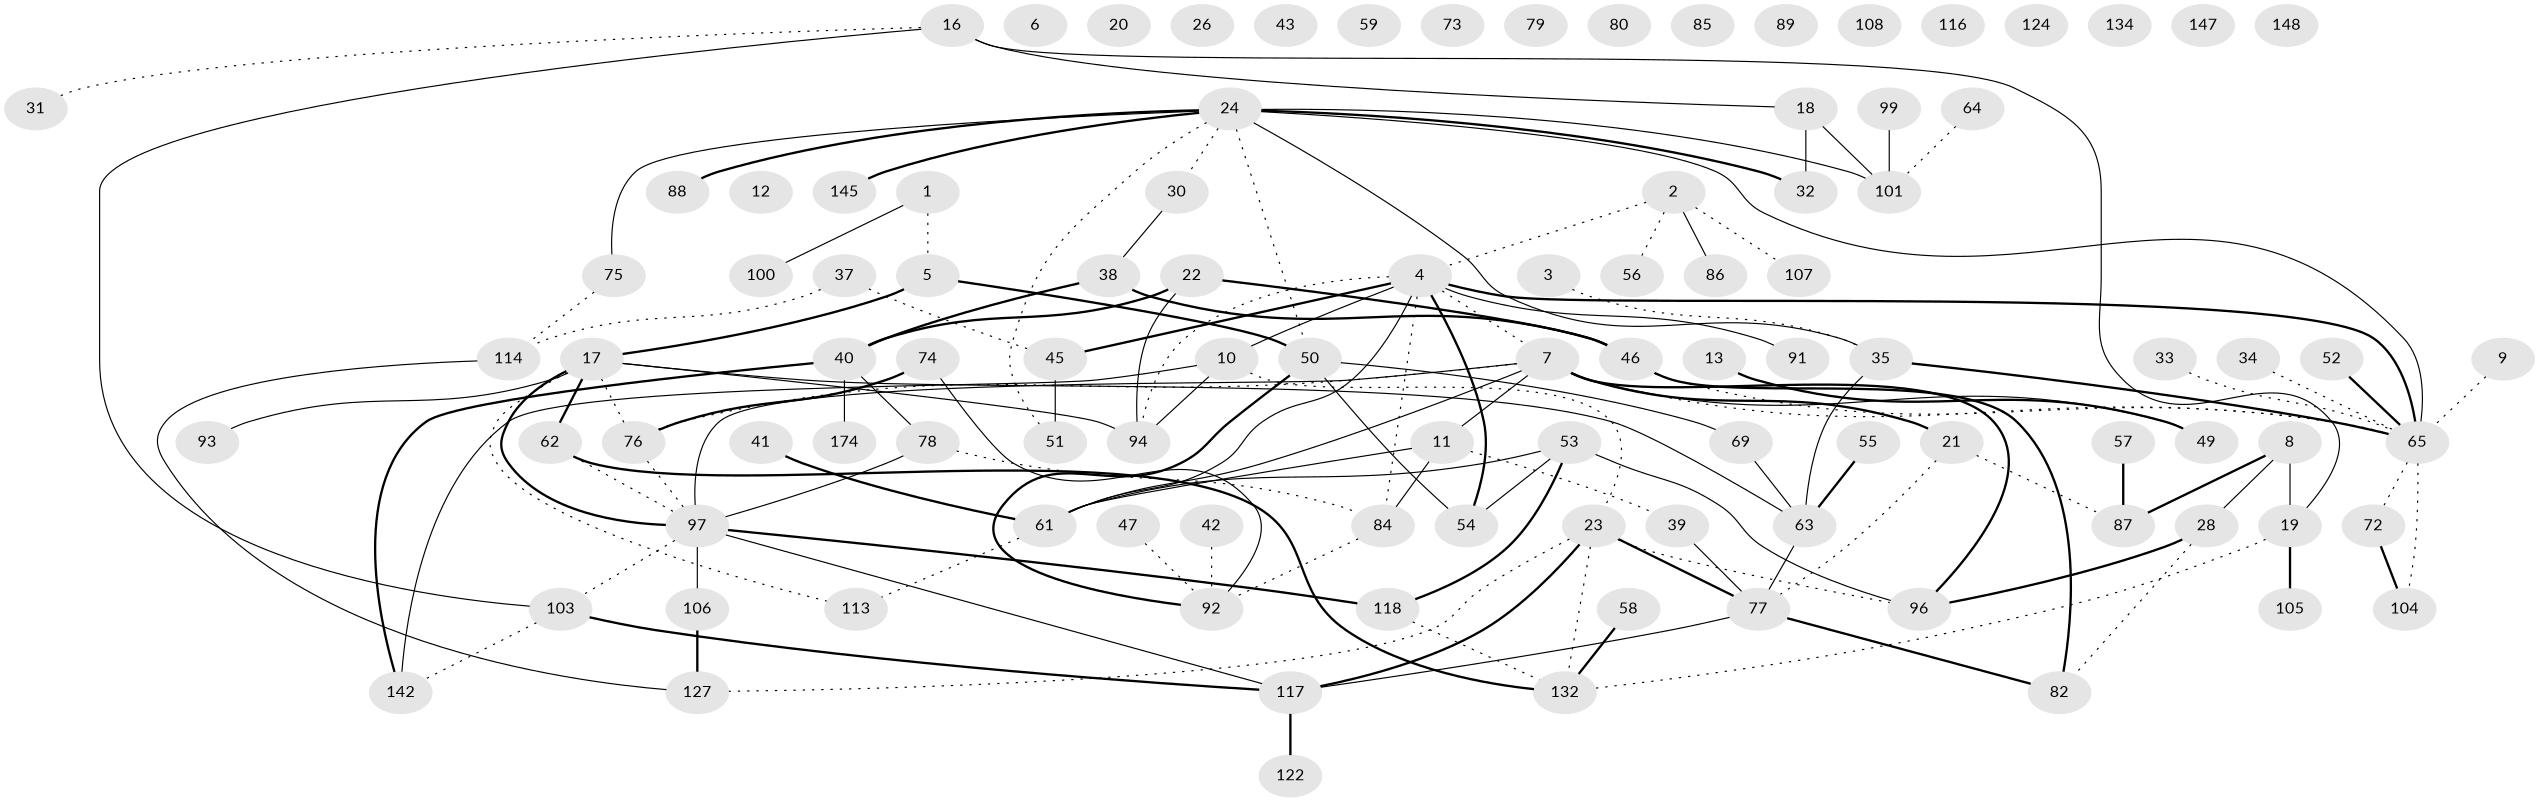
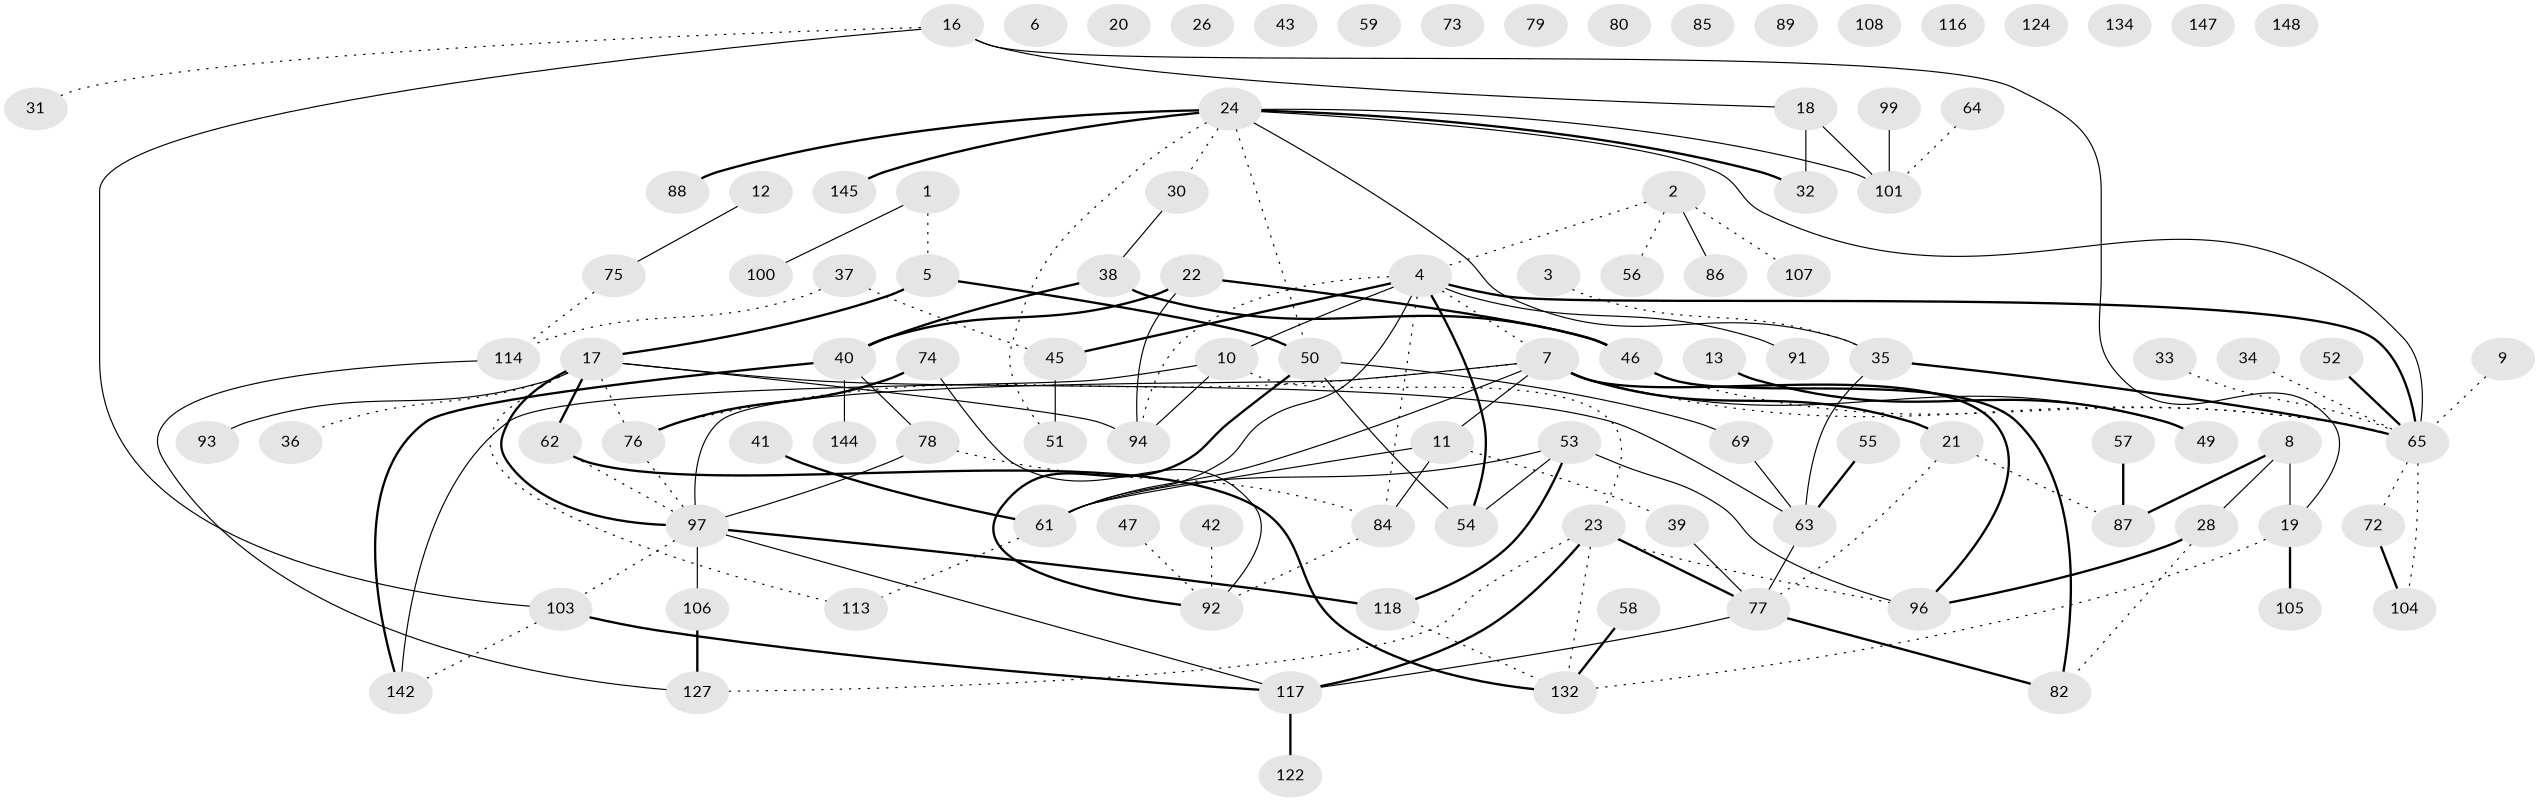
(871, 130) -> (688, 234)
none -> (291, 442)
(844, 442) -> (844, 442)
